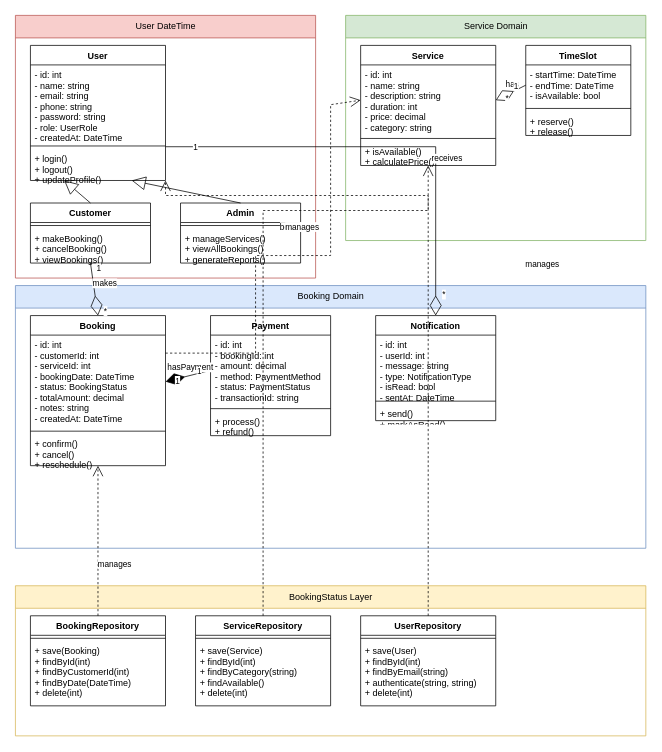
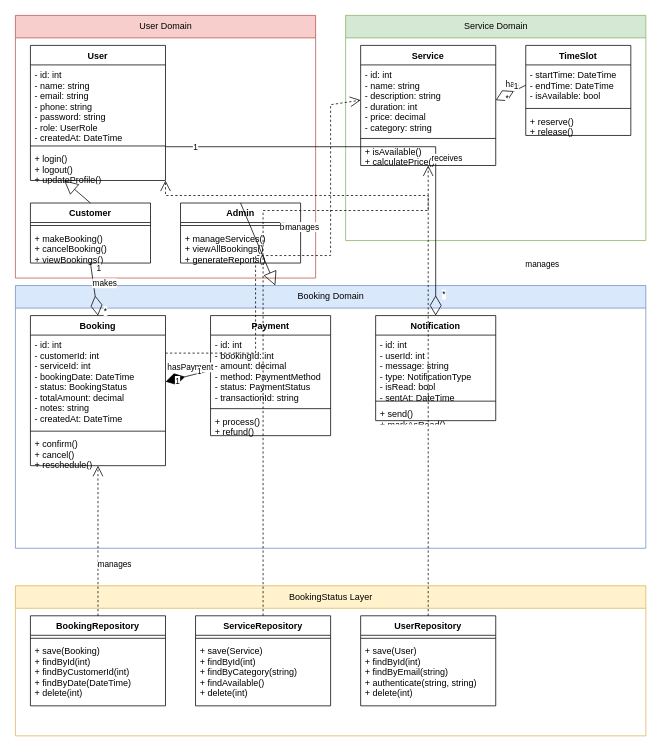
(166, 27) -> (166, 27)
(170, 188) -> (251, 227)
